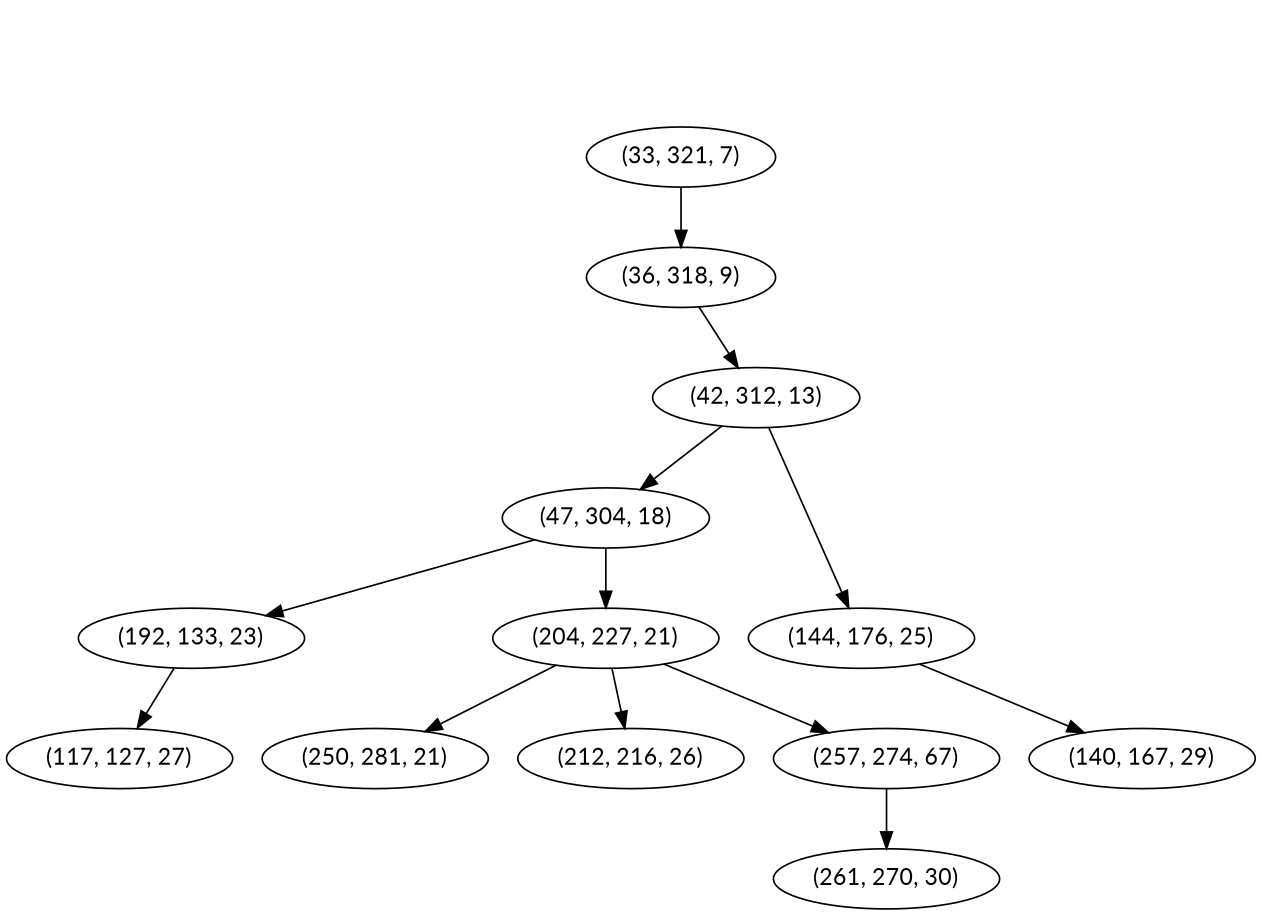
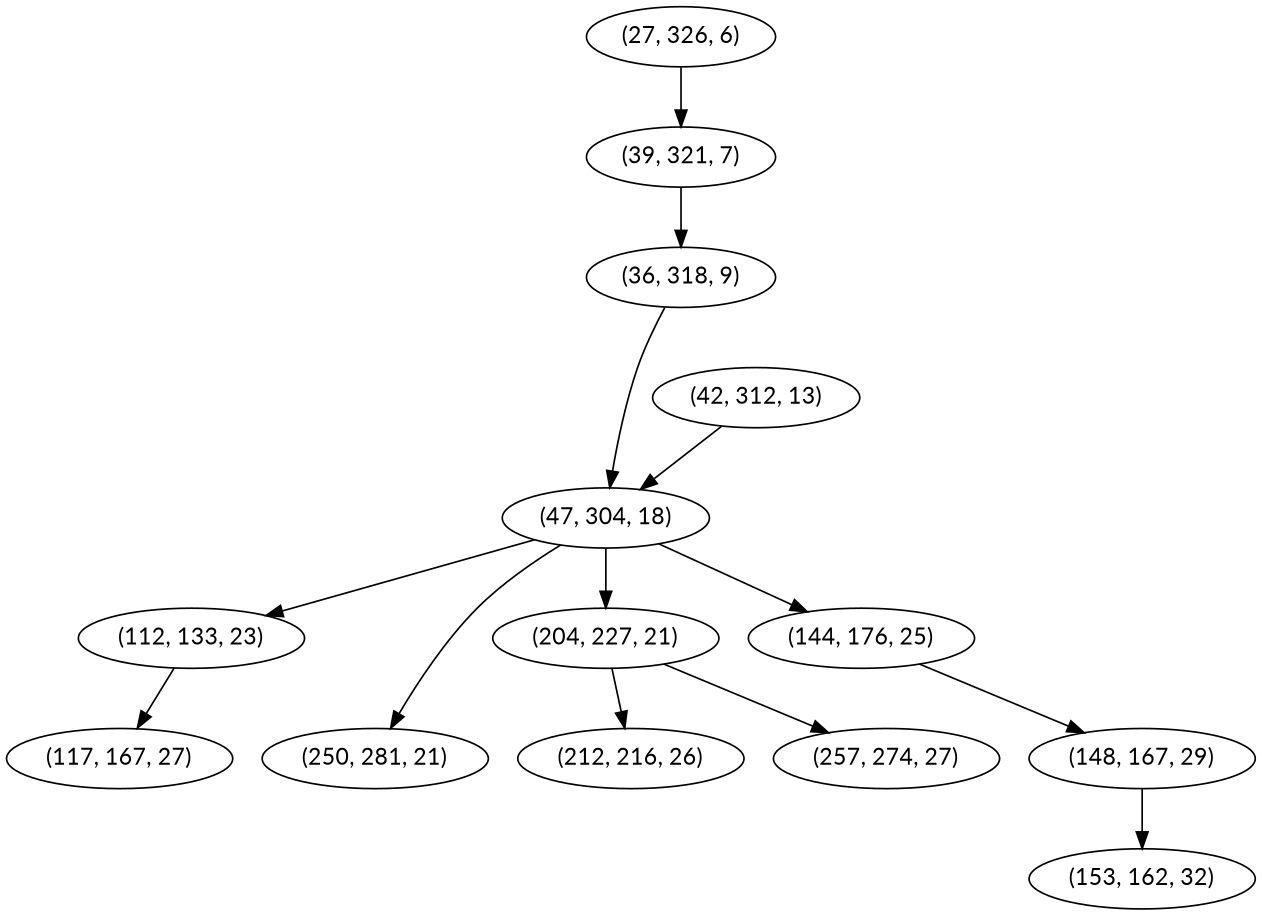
none -> (681, 37)
(681, 157) -> (681, 157)
(714, 331) -> (631, 387)
(805, 510) -> (725, 574)
(191, 638) -> (191, 638)
(498, 695) -> (468, 618)
(120, 759) -> (120, 759)
(887, 759) -> (887, 759)
(1142, 759) -> (1142, 759)
(887, 879) -> none
none -> (1142, 879)
